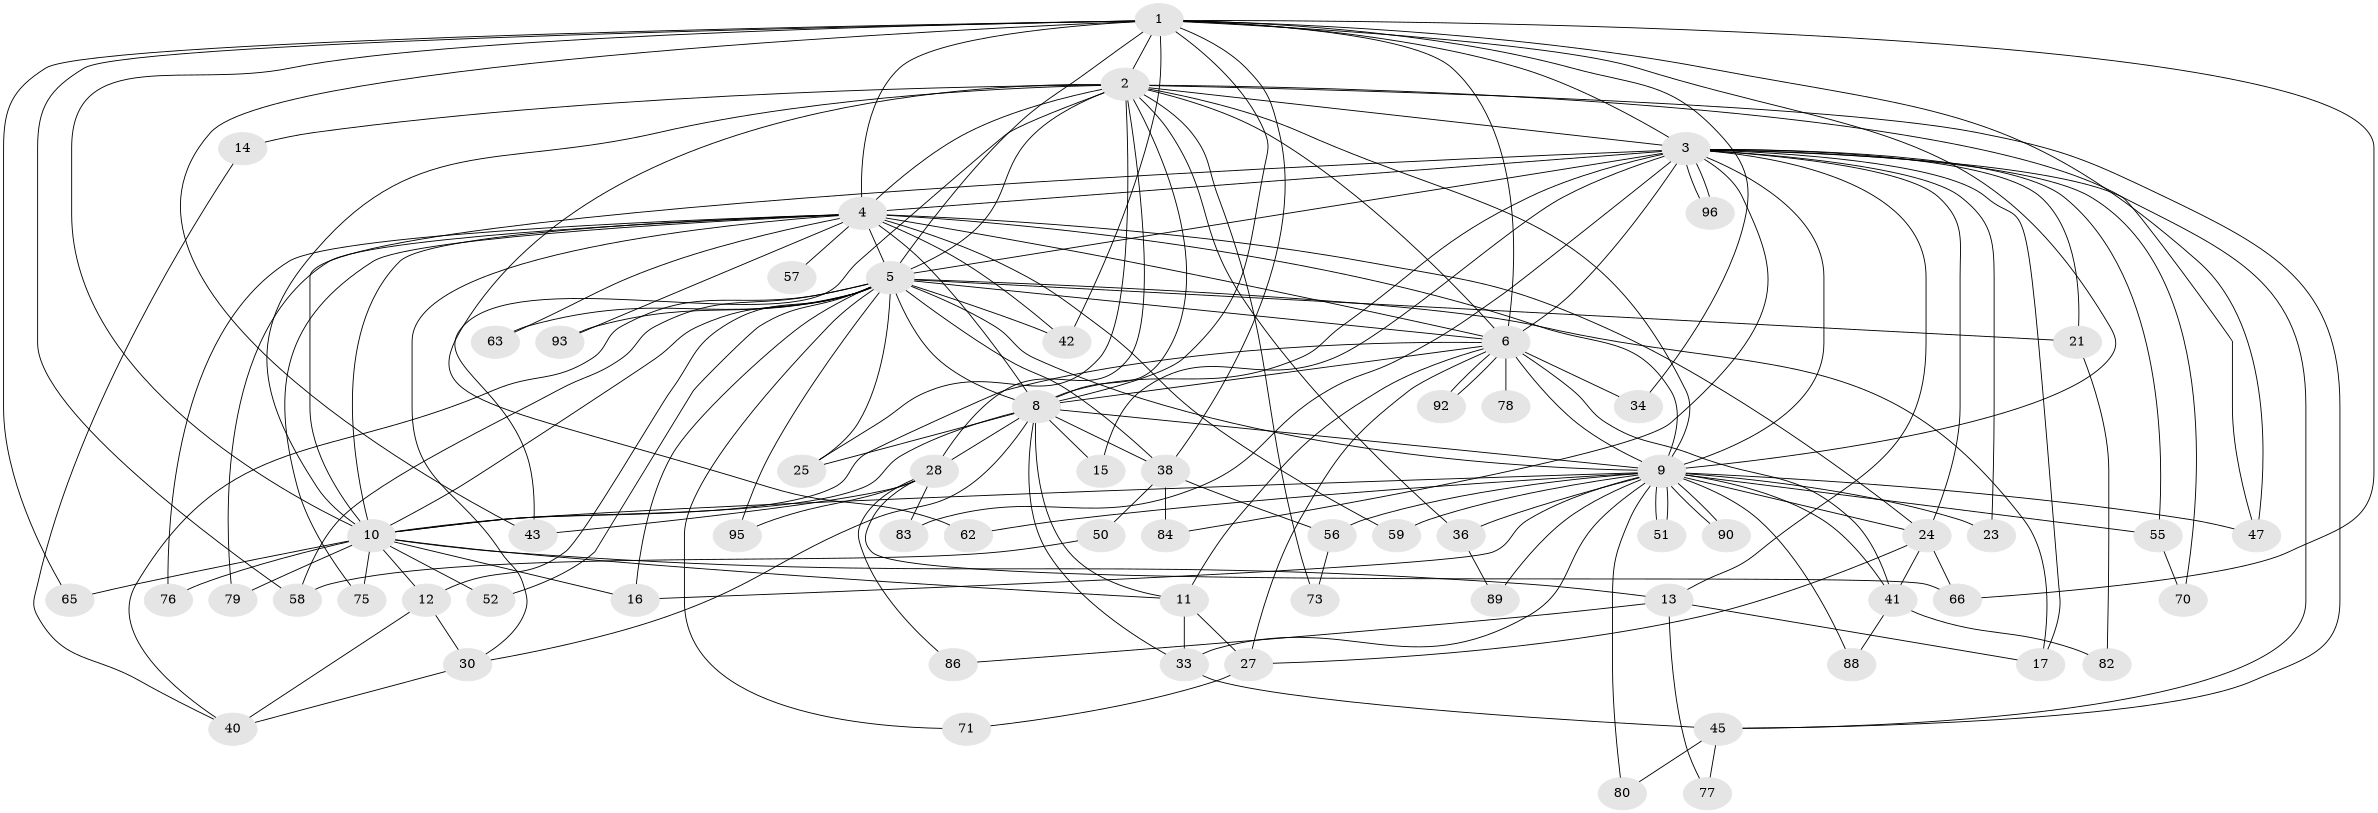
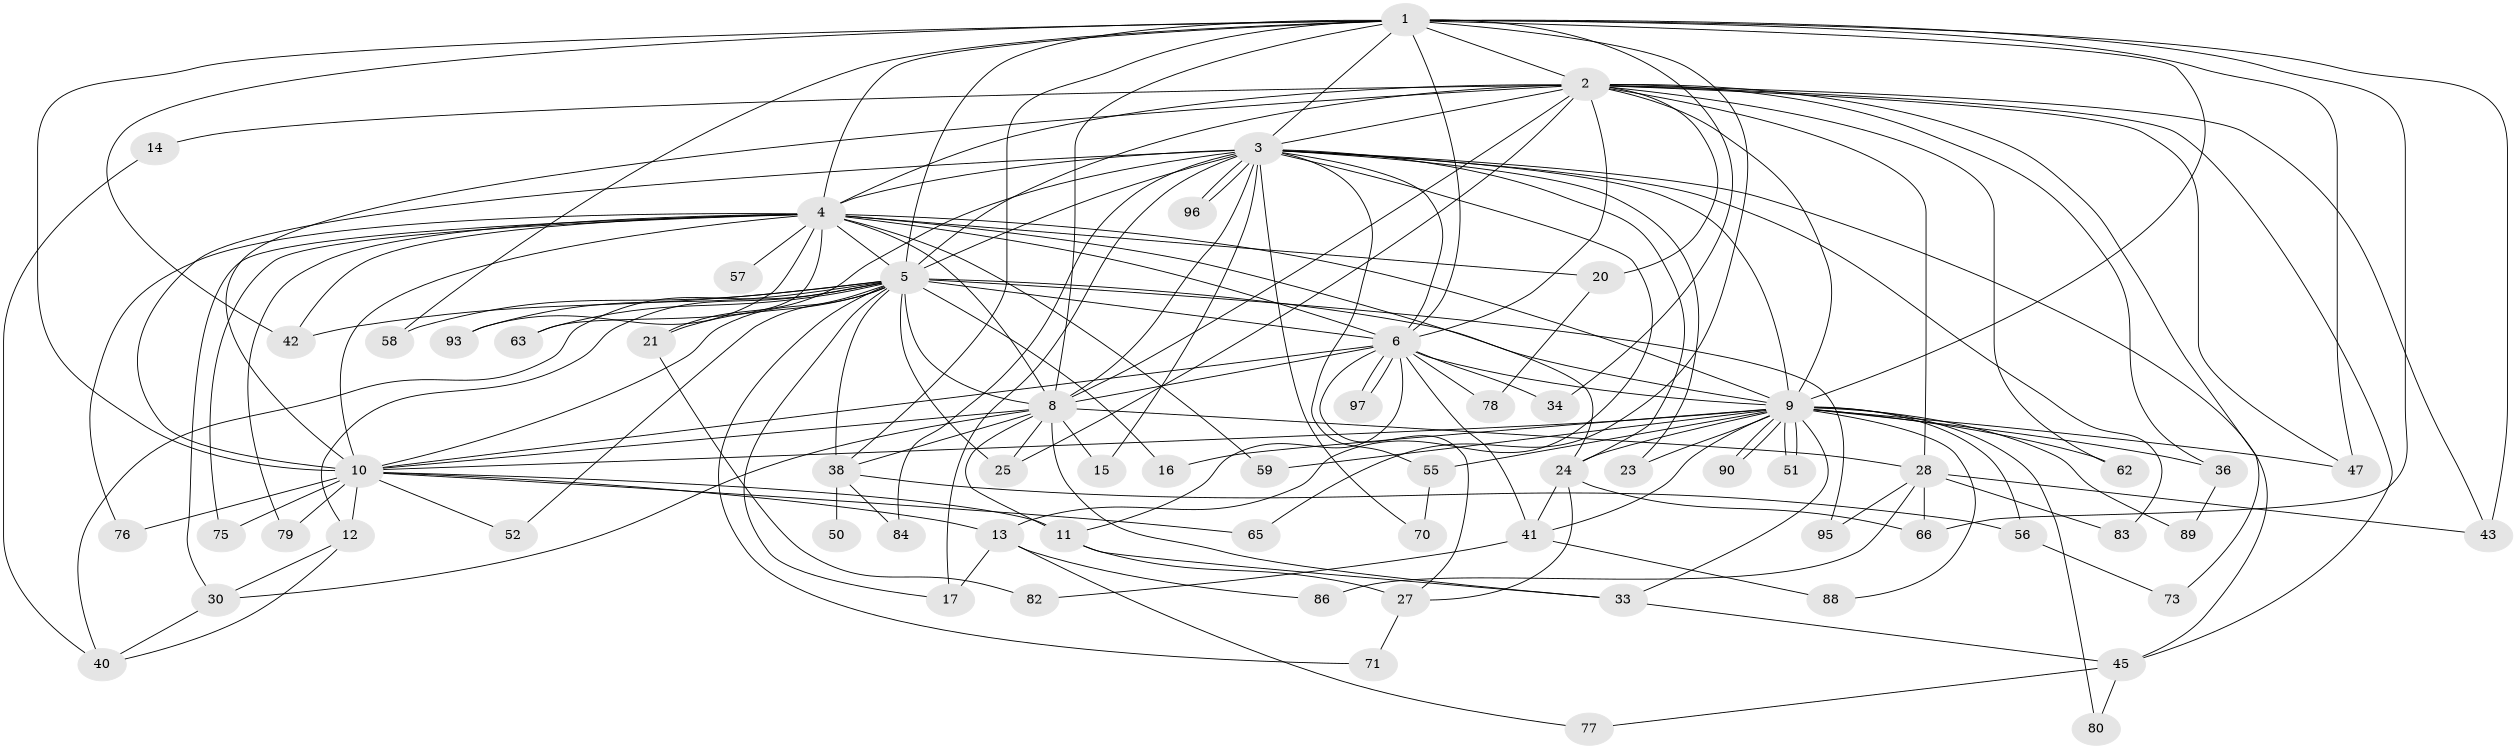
none -> (1601, 278)
(1441, 407) -> (1358, 407)
(1378, 442) -> none
(753, 559) -> none
(471, 560) -> none
